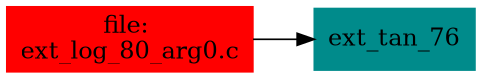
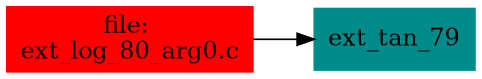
(395, 39) -> (395, 39)
